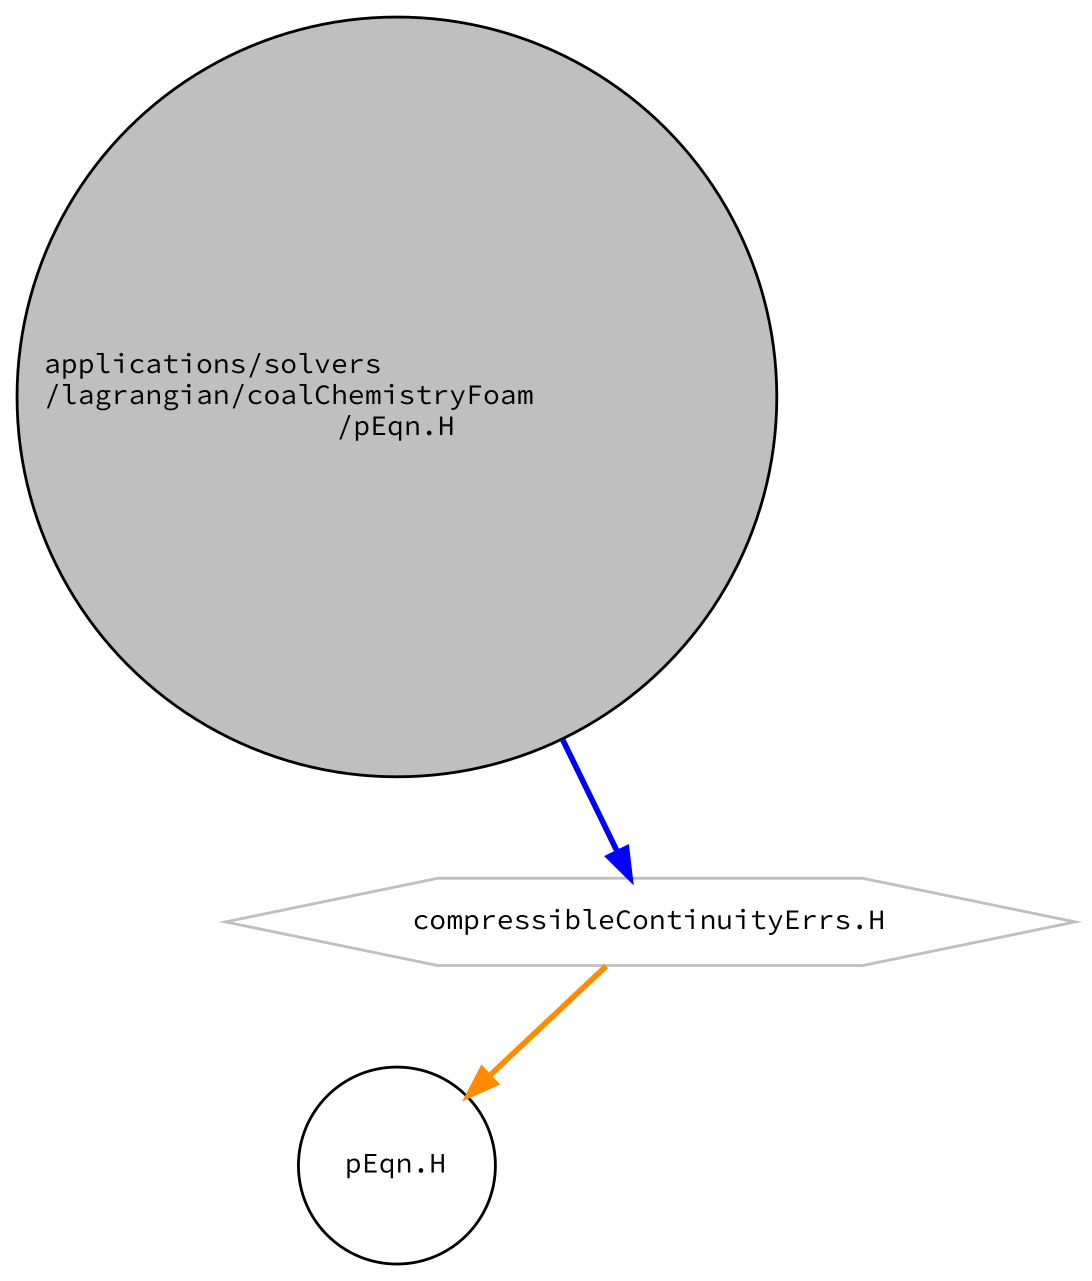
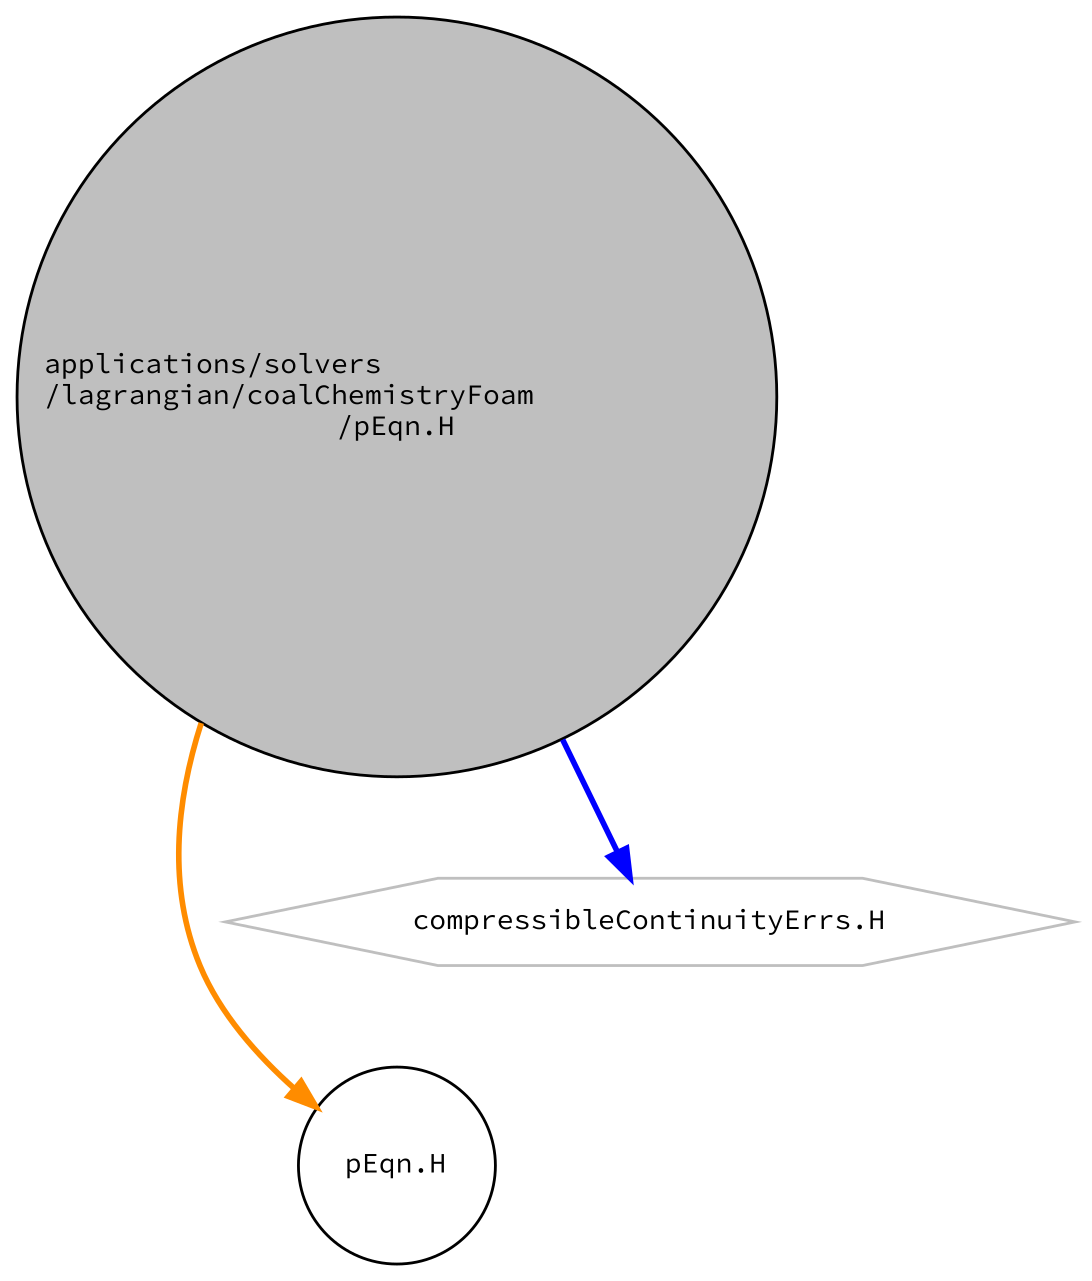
(548, 1021) -> (187, 922)
